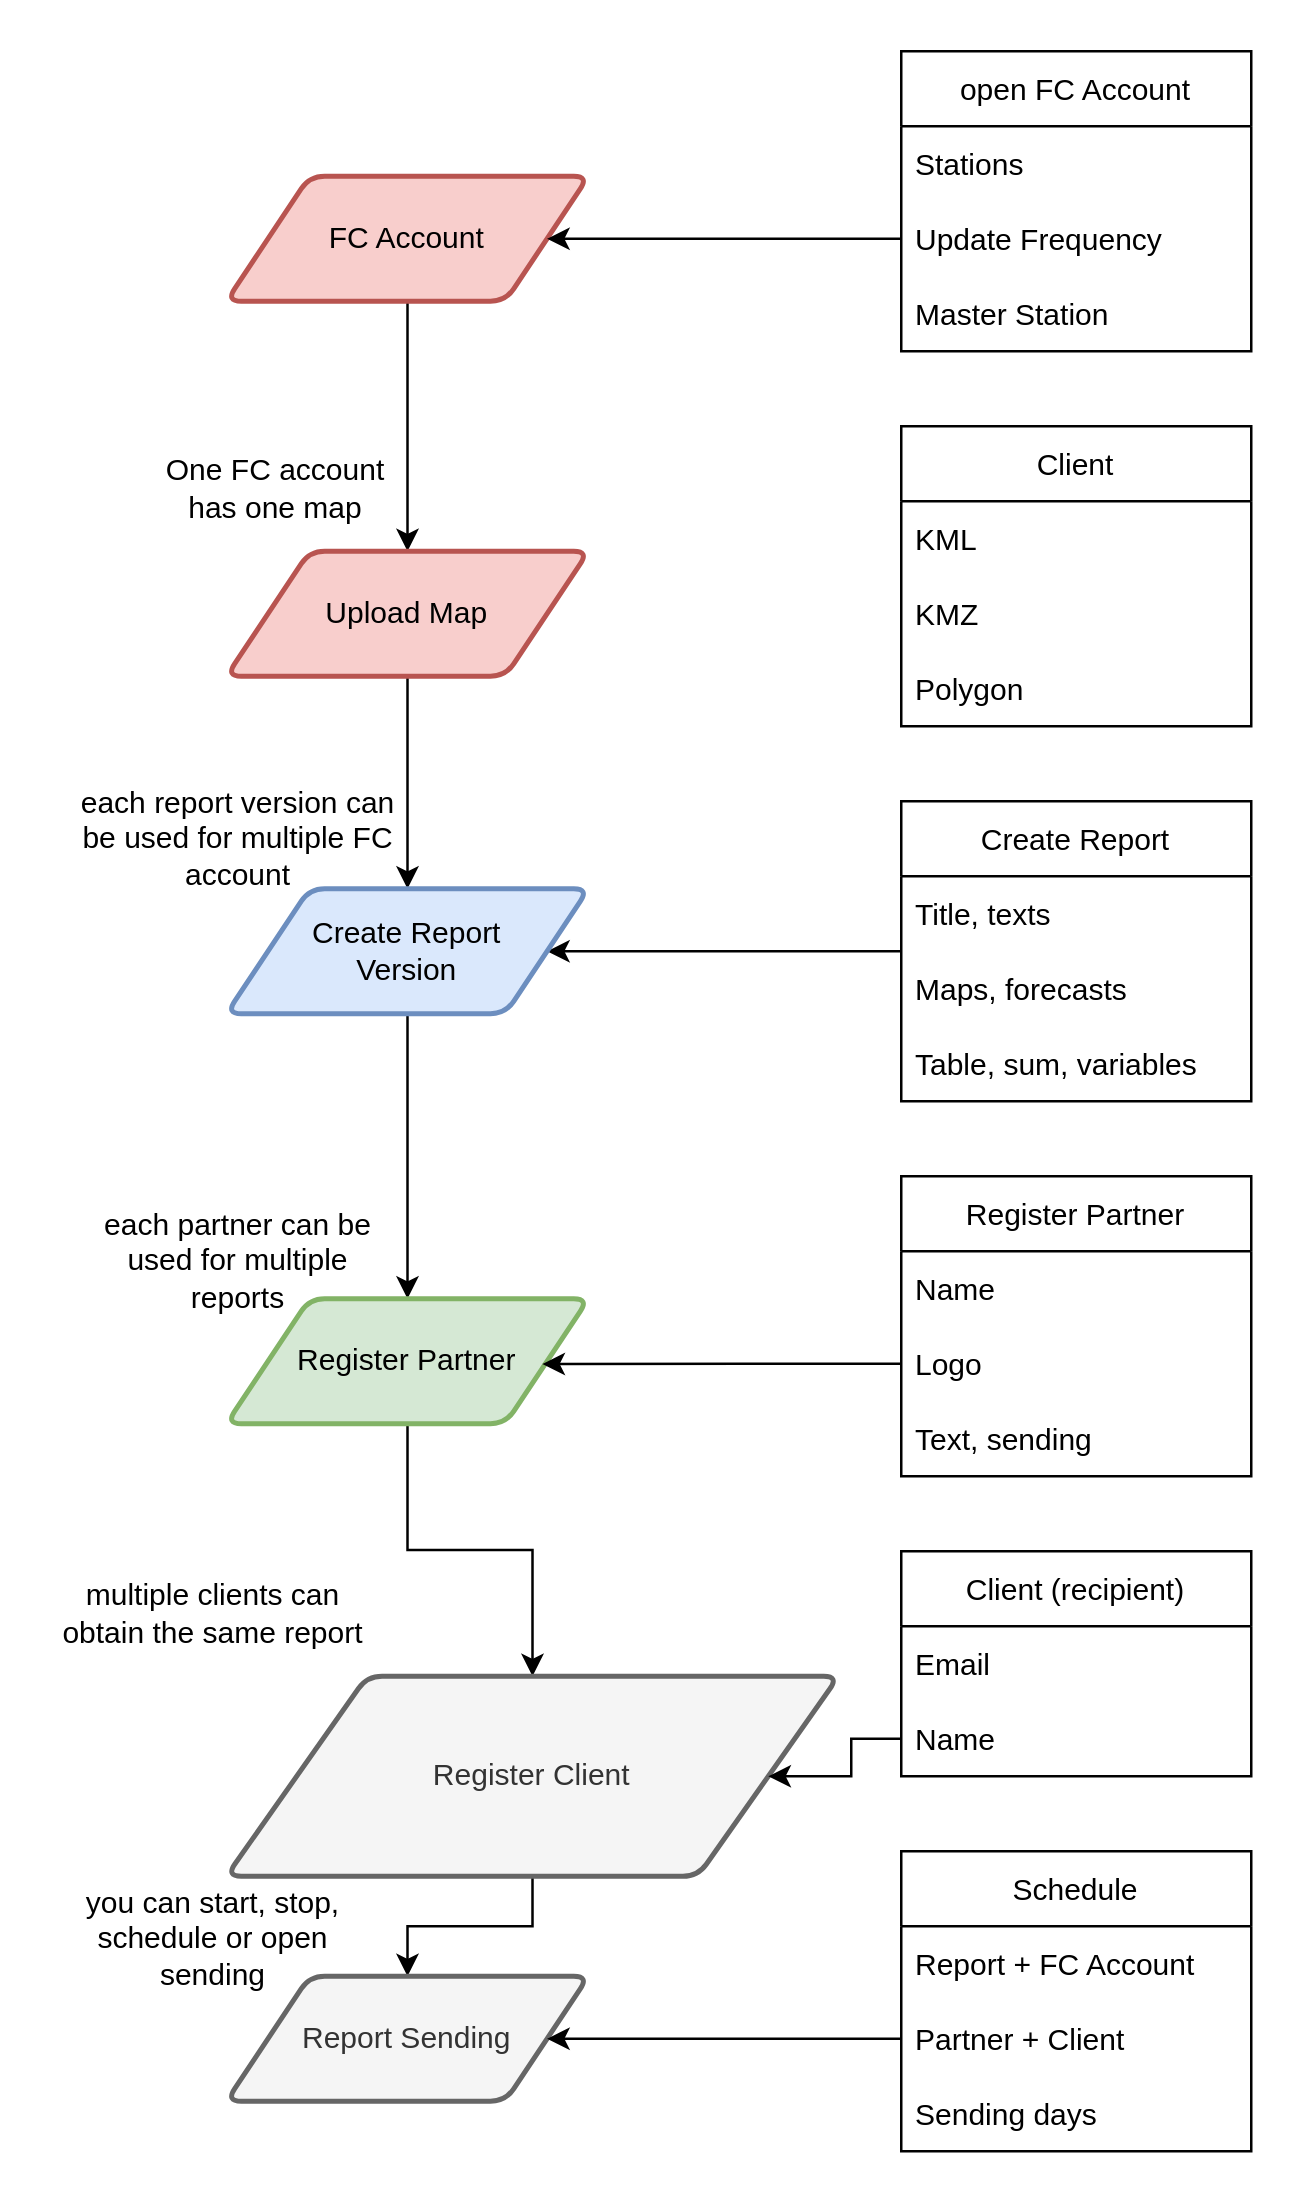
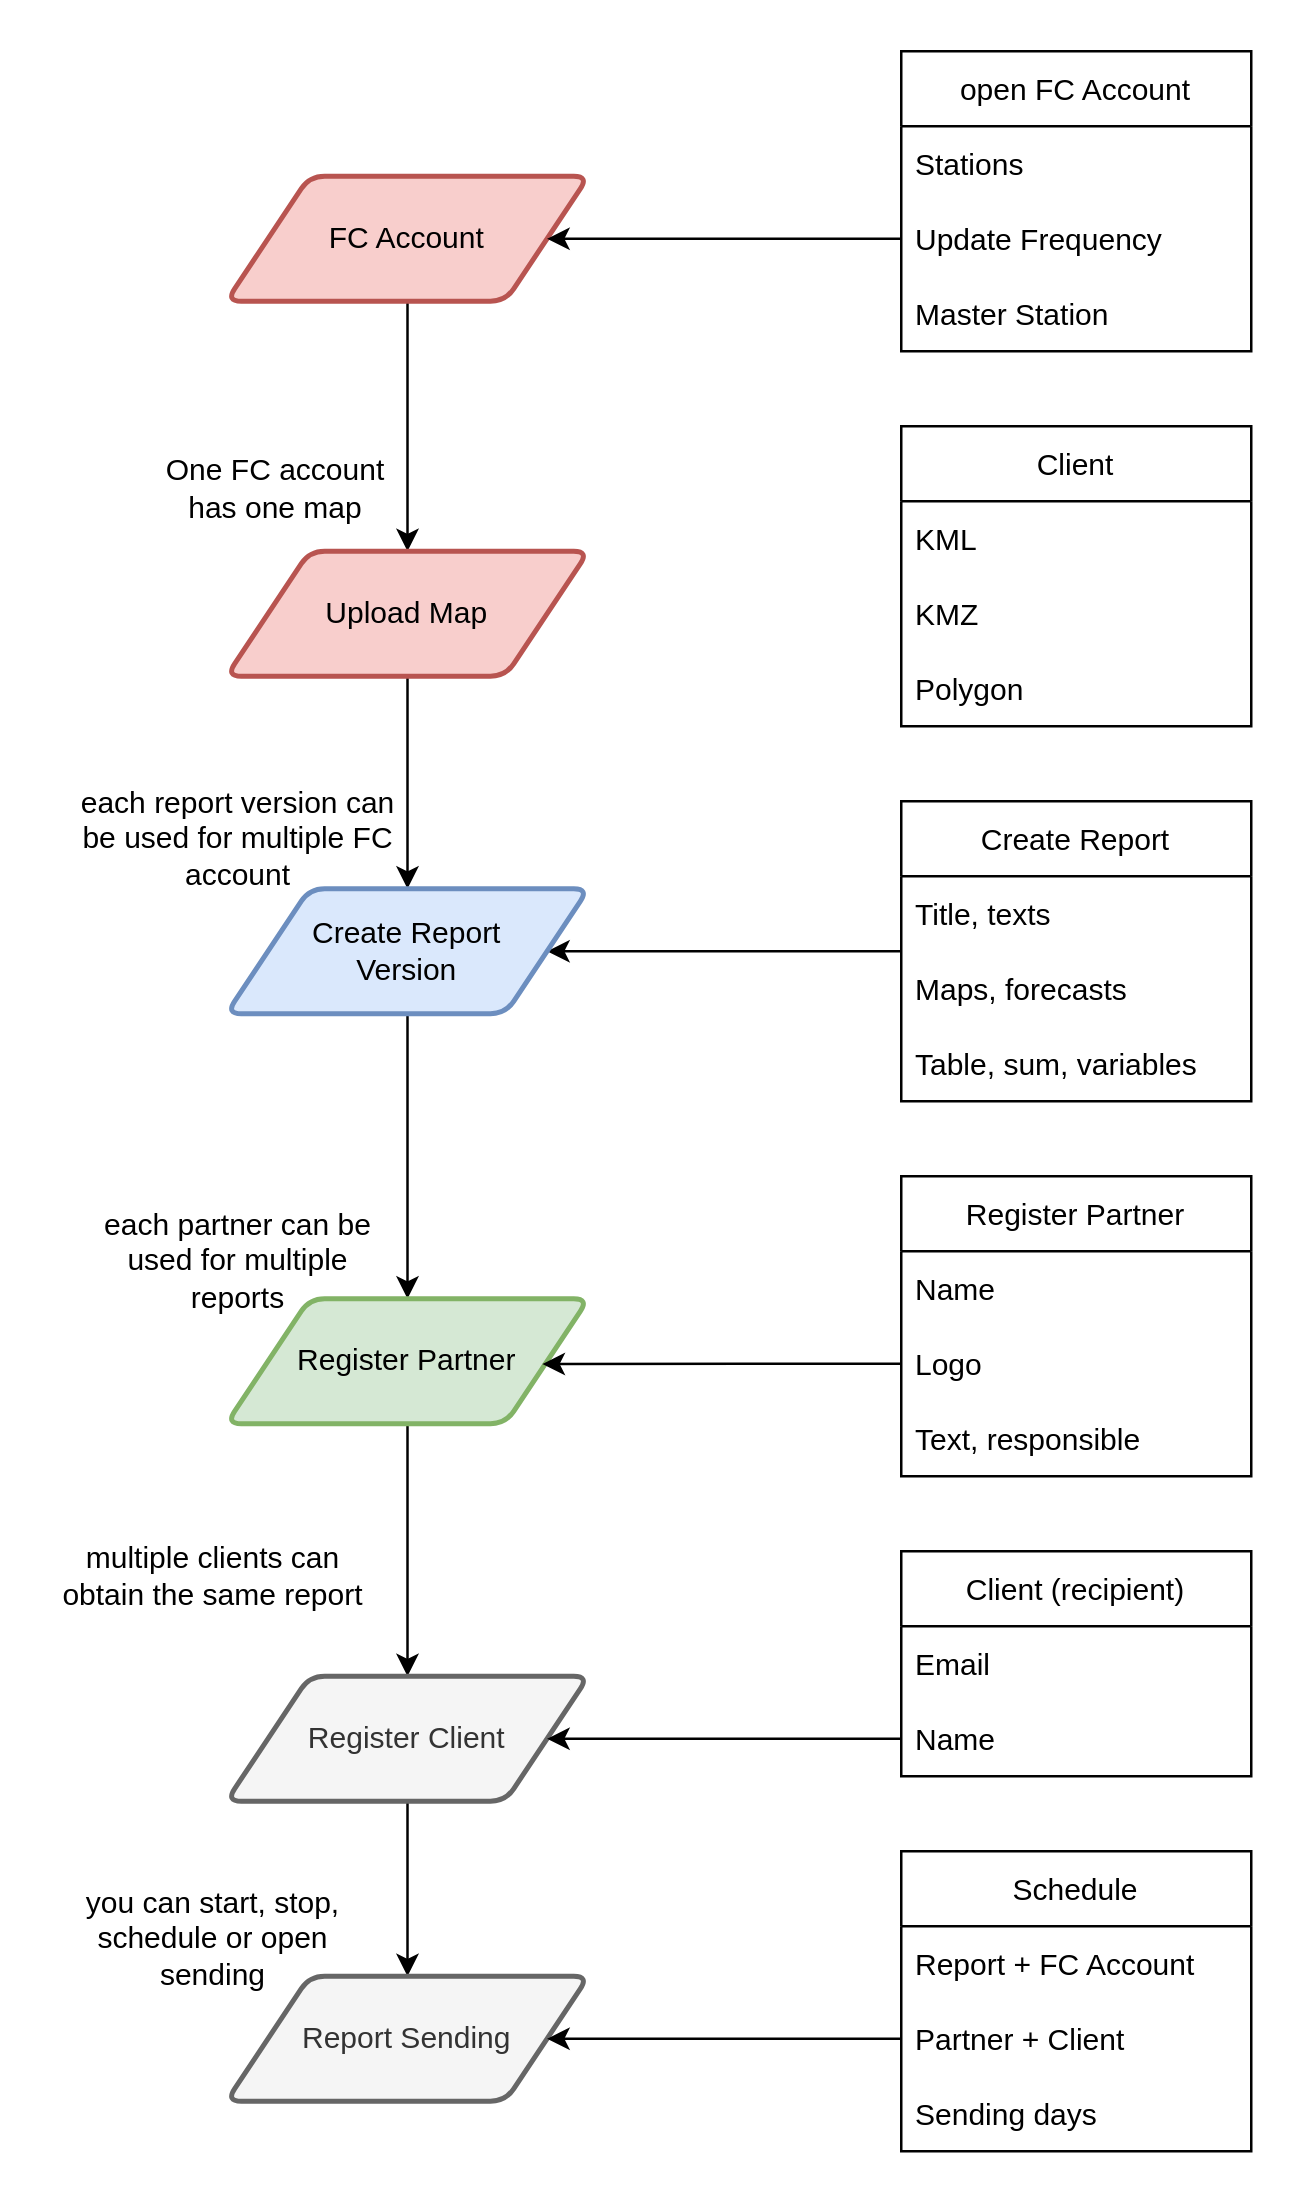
(1013, 1440) -> (1042, 1440)
(214, 1614) -> (214, 1576)
(533, 1776) -> (408, 1739)
